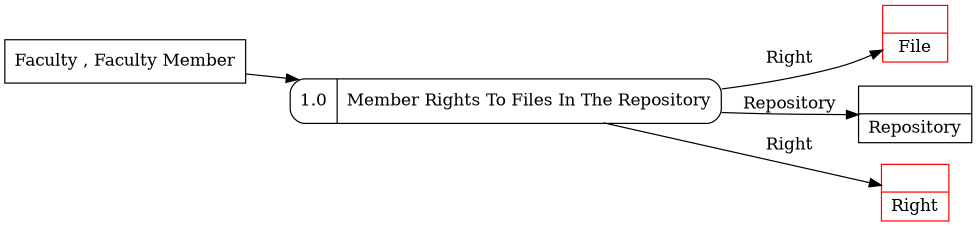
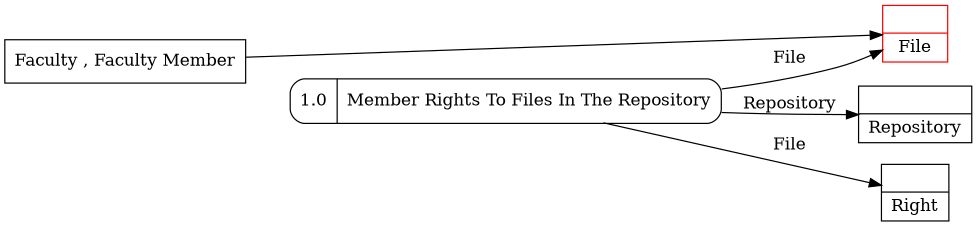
(790, 58) -> (790, 58)
(266, 76) -> (558, 46)
(790, 145) -> (790, 145)
(915, 193) -> (915, 193)
